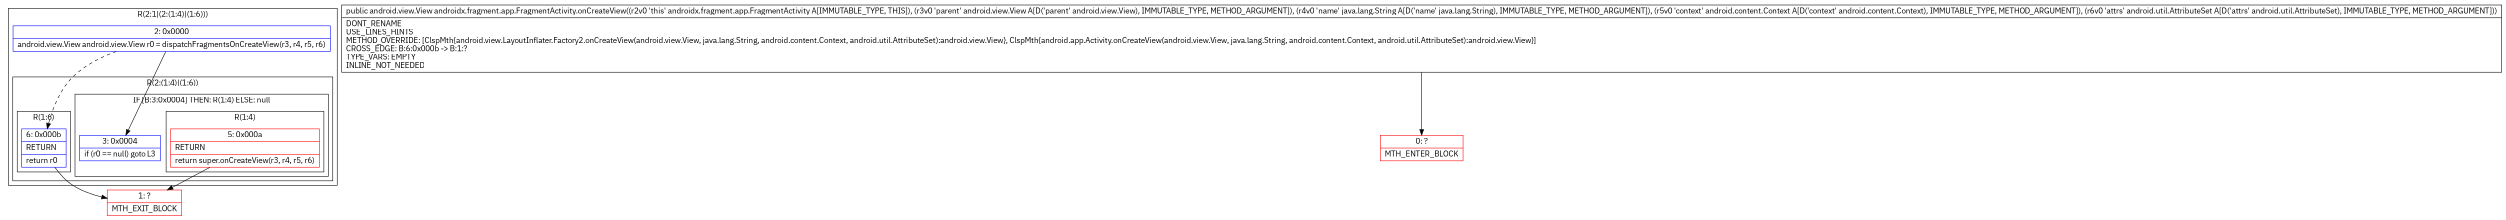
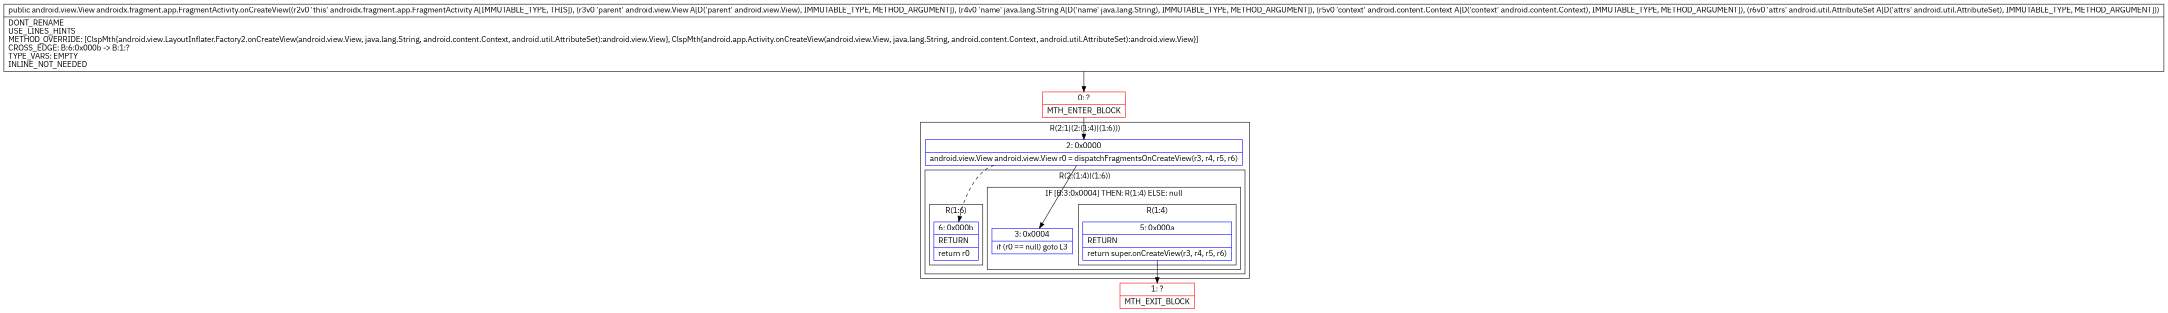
none -> (1084, 126)
(245, 148) -> (1157, 241)
(79, 189) -> none
